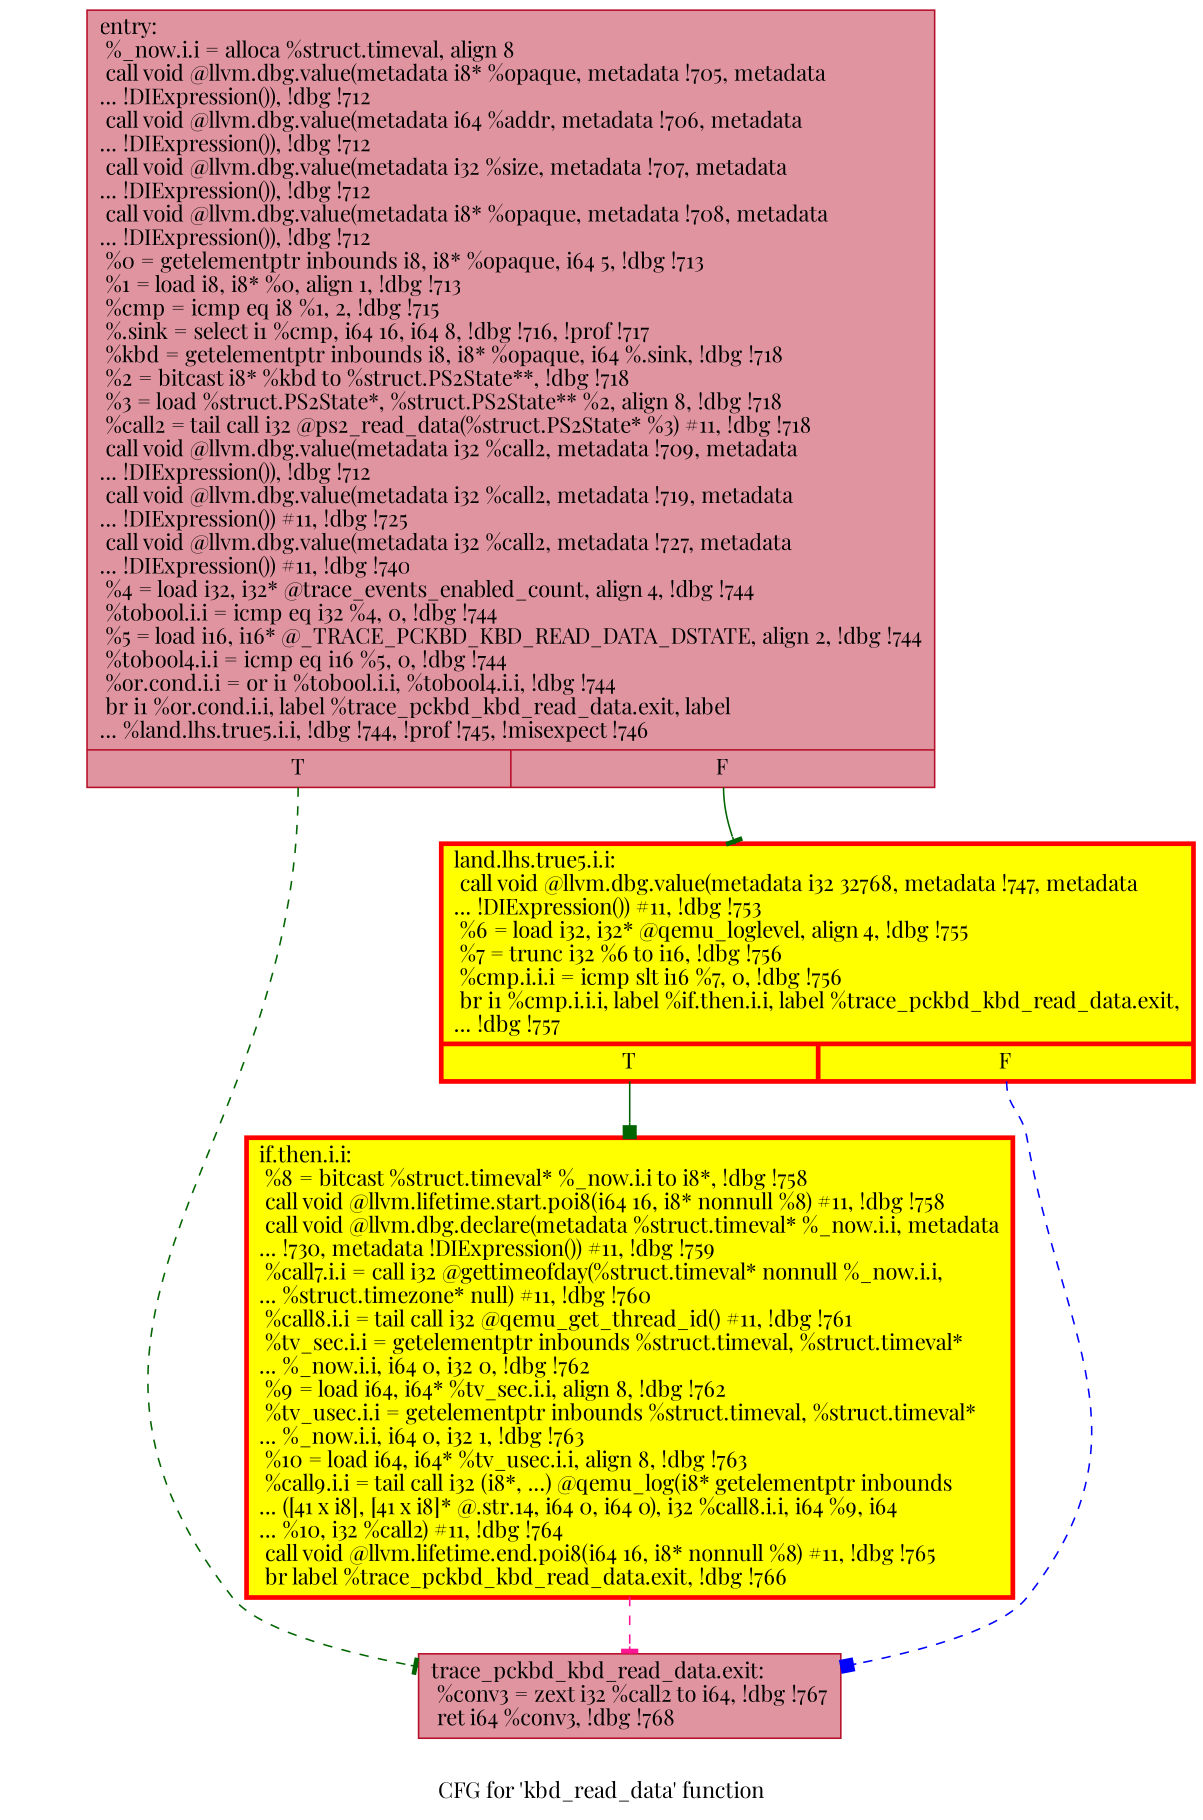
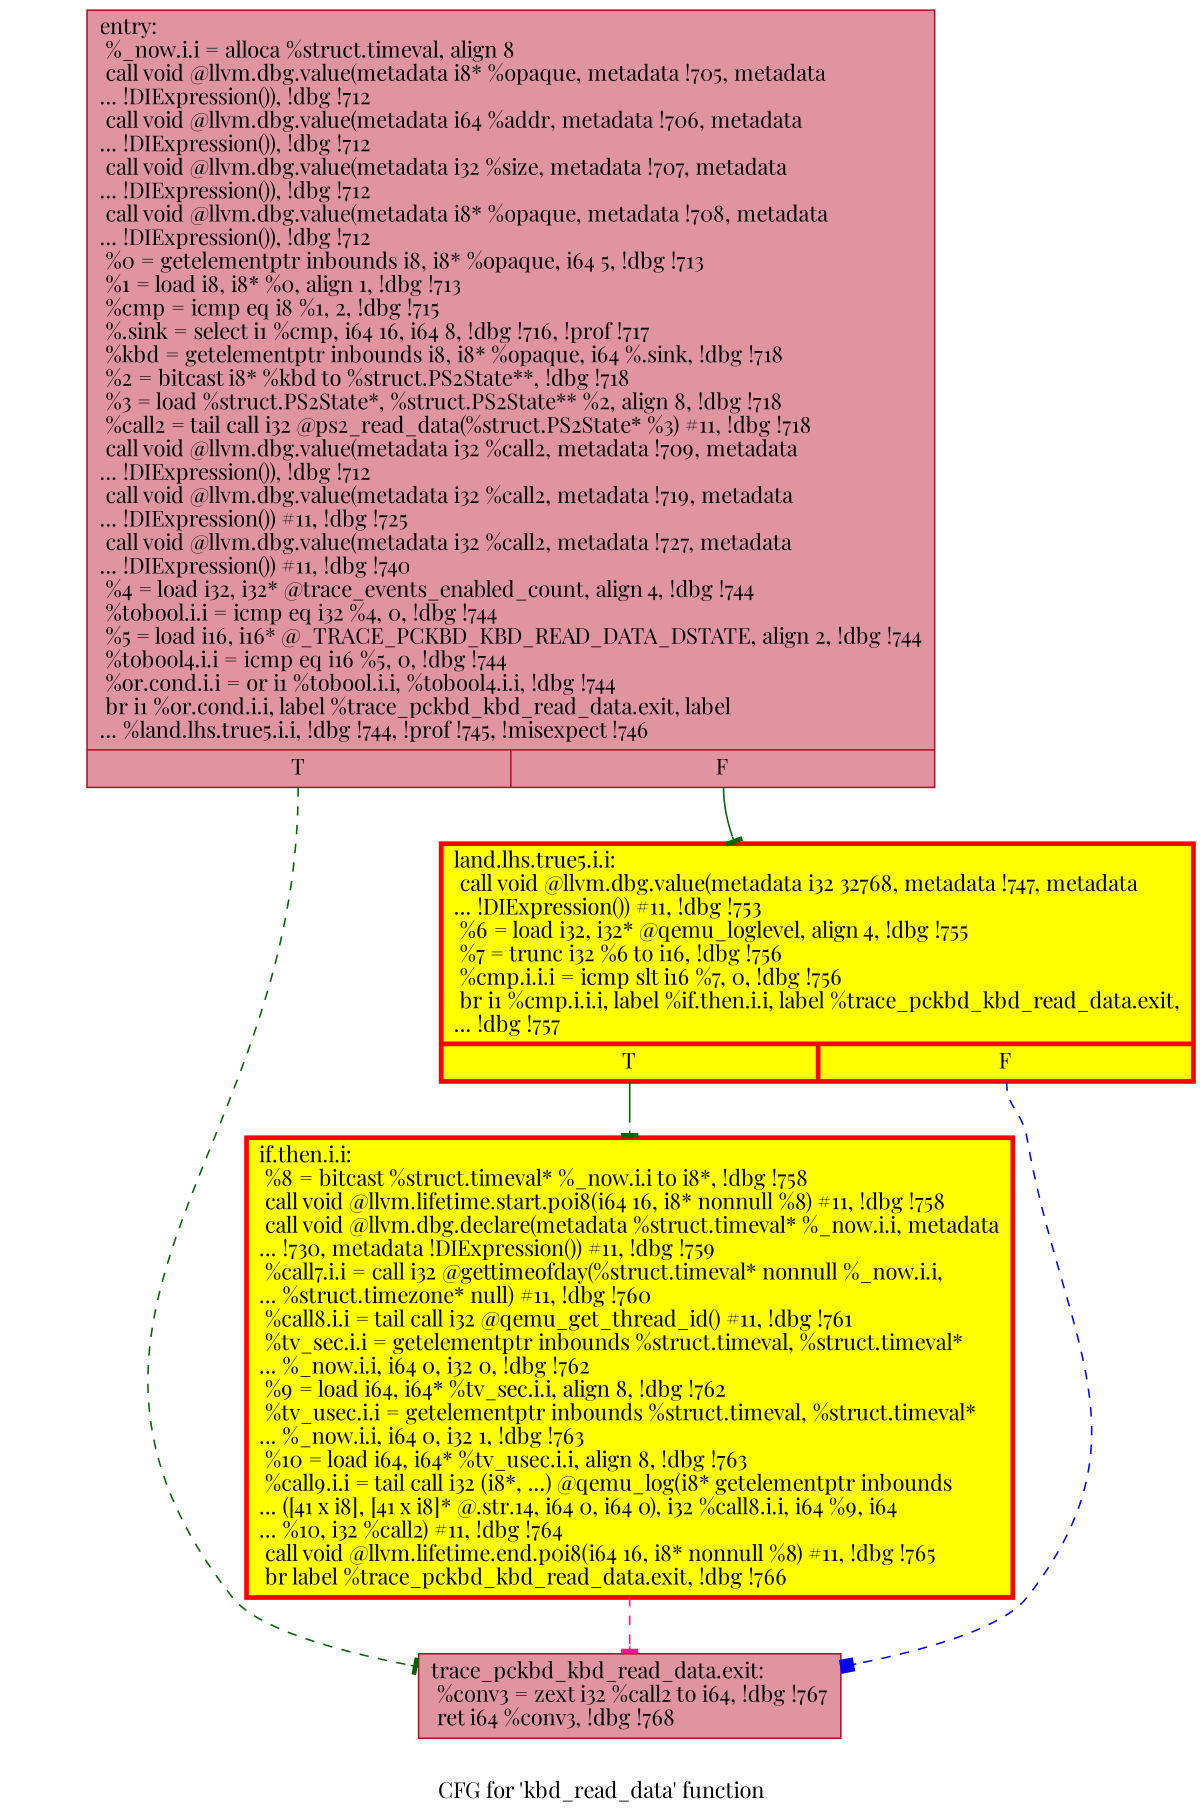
(630, 1102) -> (630, 1102)
